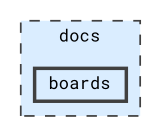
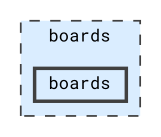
(80, 37) -> (80, 37)
